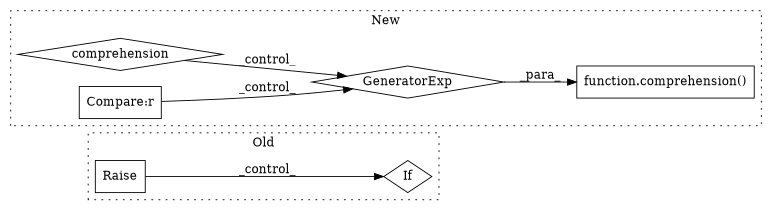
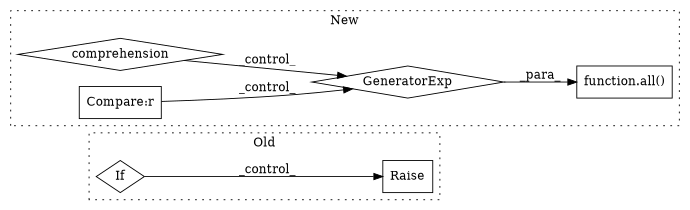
(666, 82) -> (624, 82)
(260, 177) -> (259, 177)
